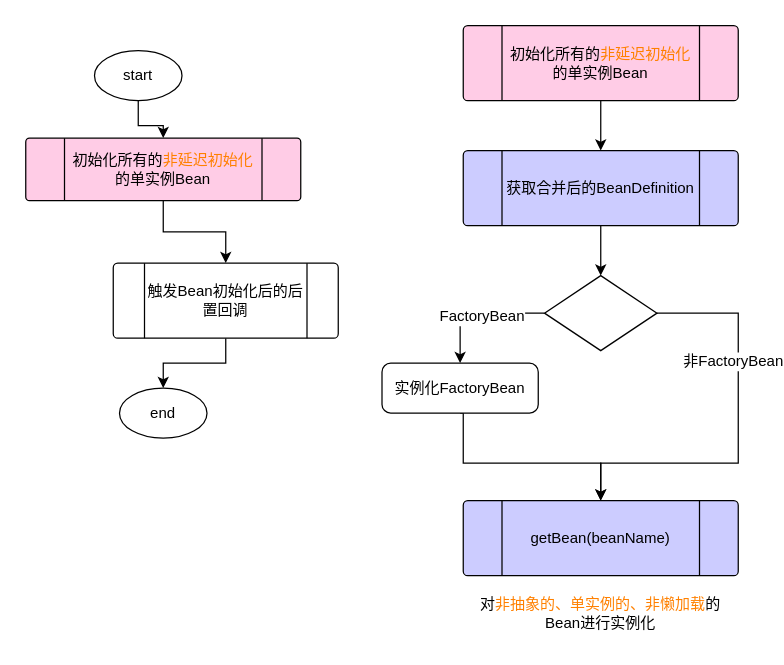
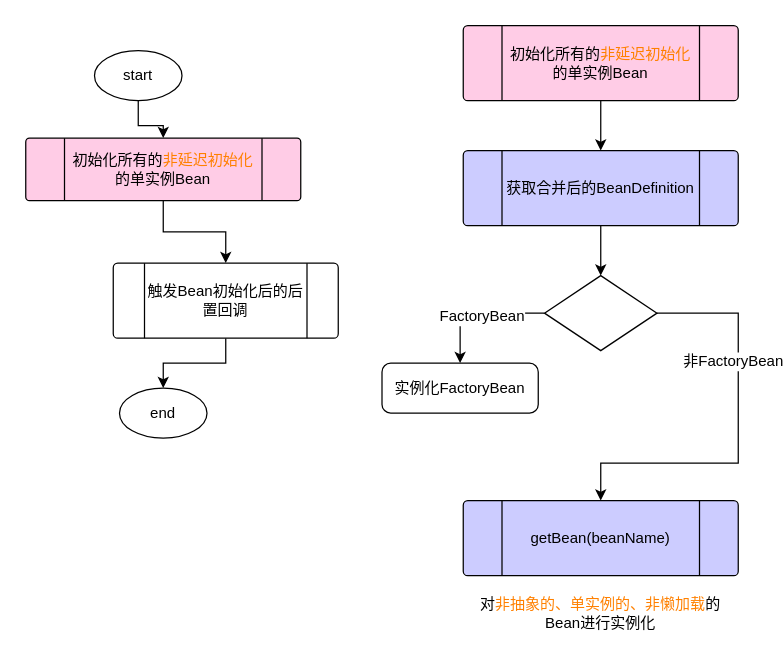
(504, 463) -> none
